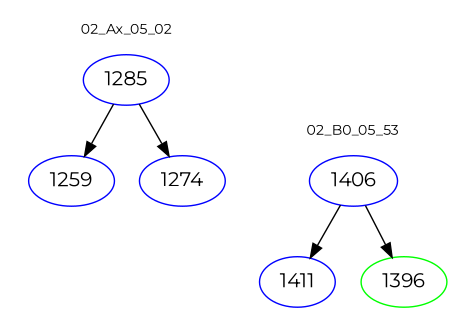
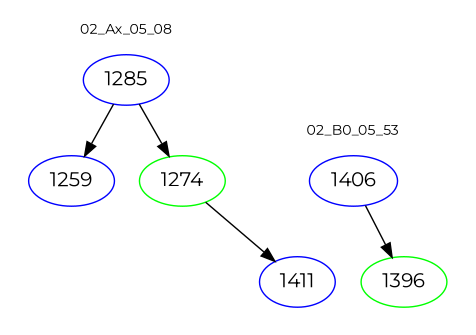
(127, 30) -> (127, 30)
(182, 181) -> (182, 181)
(329, 225) -> (235, 227)
